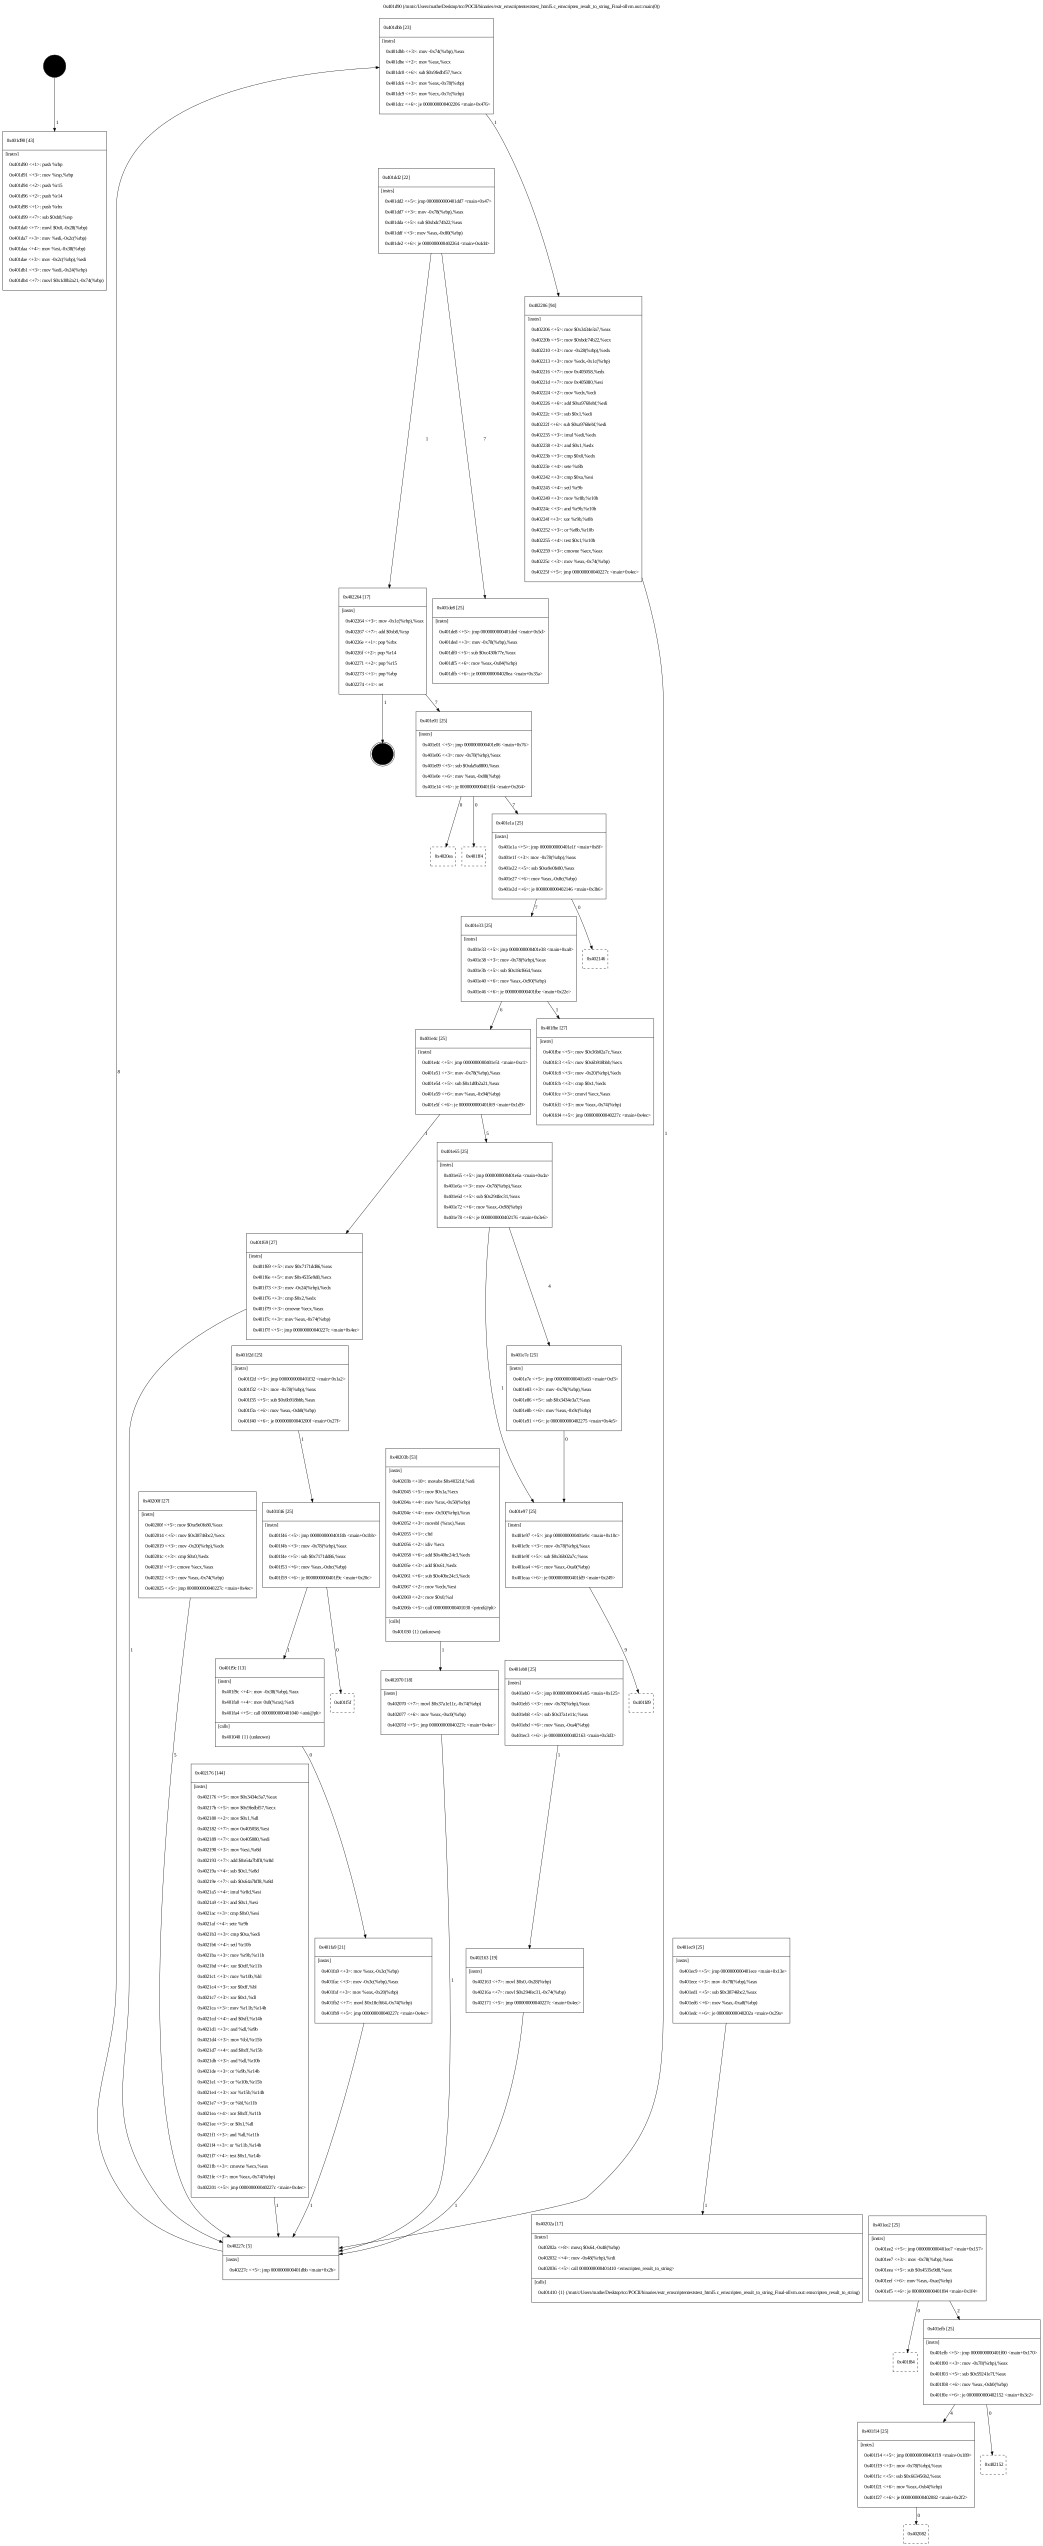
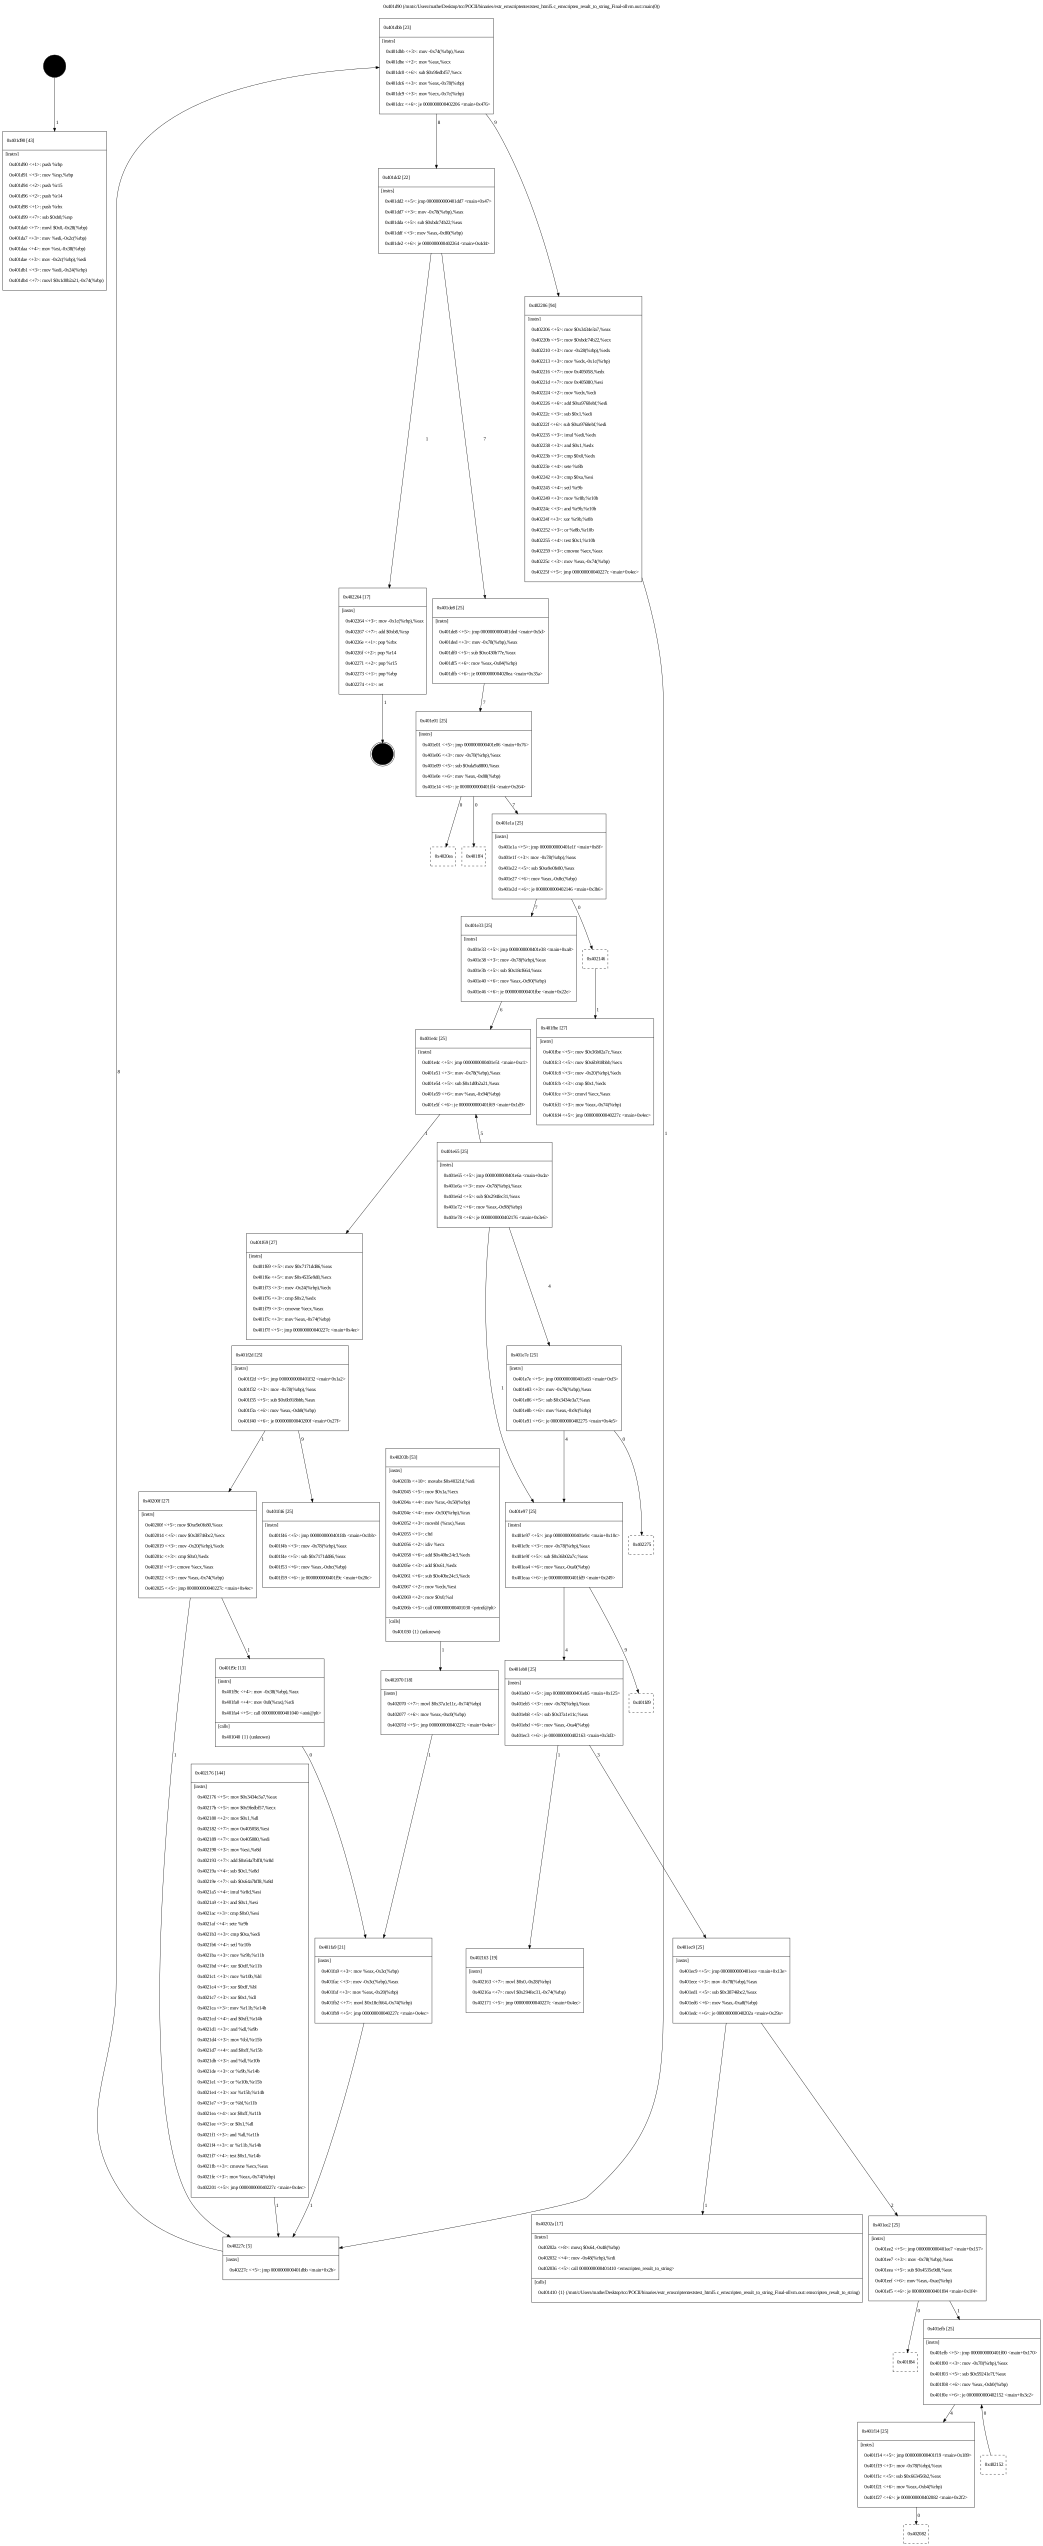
(495, 123) -> (495, 123)
none -> (436, 139)
(431, 702) -> (482, 696)
(552, 1009) -> (595, 992)
(484, 1127) -> (478, 1130)
(302, 1440) -> (302, 1440)
(566, 1440) -> (566, 1440)
none -> (248, 1460)
none -> (641, 1545)
(296, 1621) -> (235, 1627)
none -> (564, 1622)
(342, 1703) -> none
(175, 1755) -> (175, 1755)
(129, 1768) -> none
none -> (647, 1840)
(450, 2021) -> (408, 1835)
none -> (828, 2118)
(478, 2170) -> none
(958, 2311) -> (958, 2311)
(989, 2428) -> (985, 2432)
